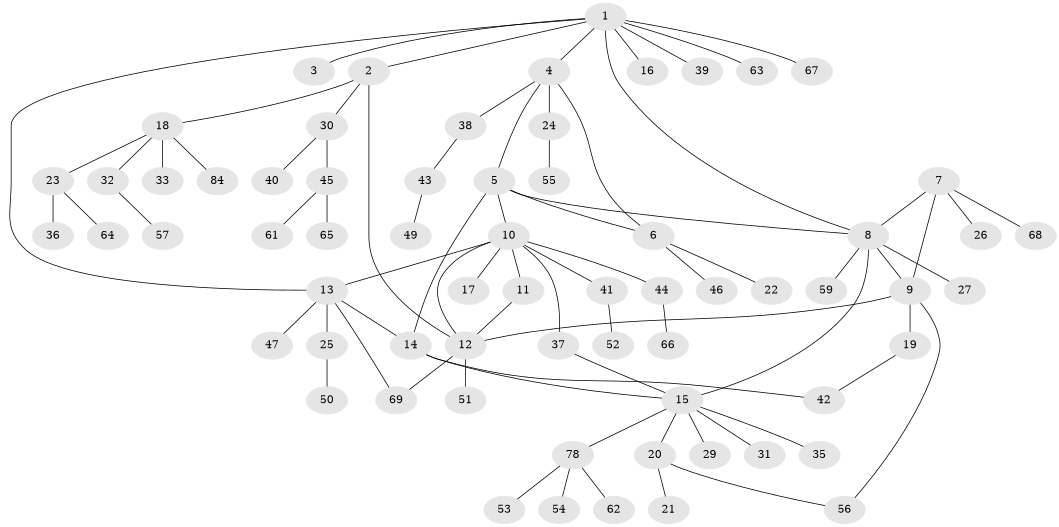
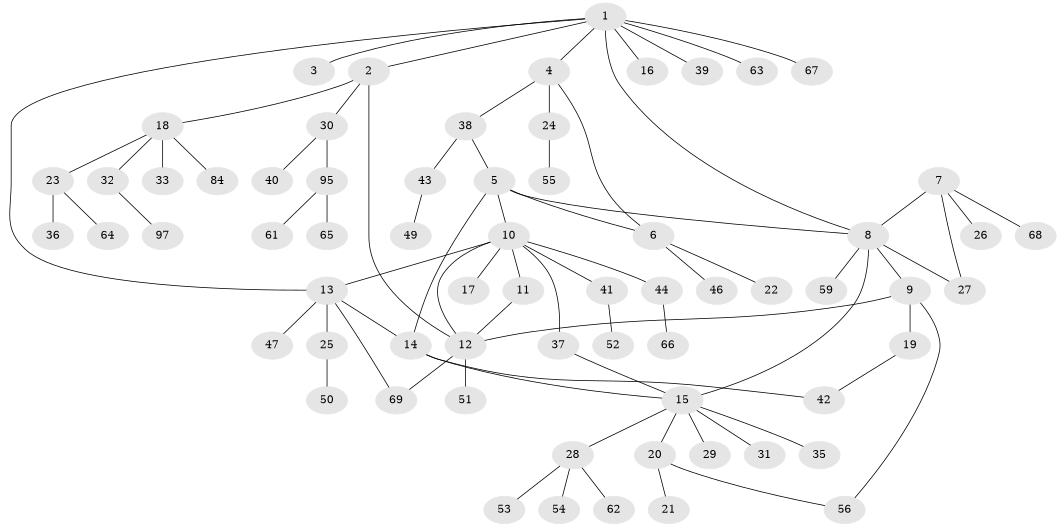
(516, 124) -> (480, 154)
(327, 181) -> (327, 181)
(163, 236) -> (163, 236)
(924, 236) -> (950, 236)
(573, 455) -> (573, 455)
